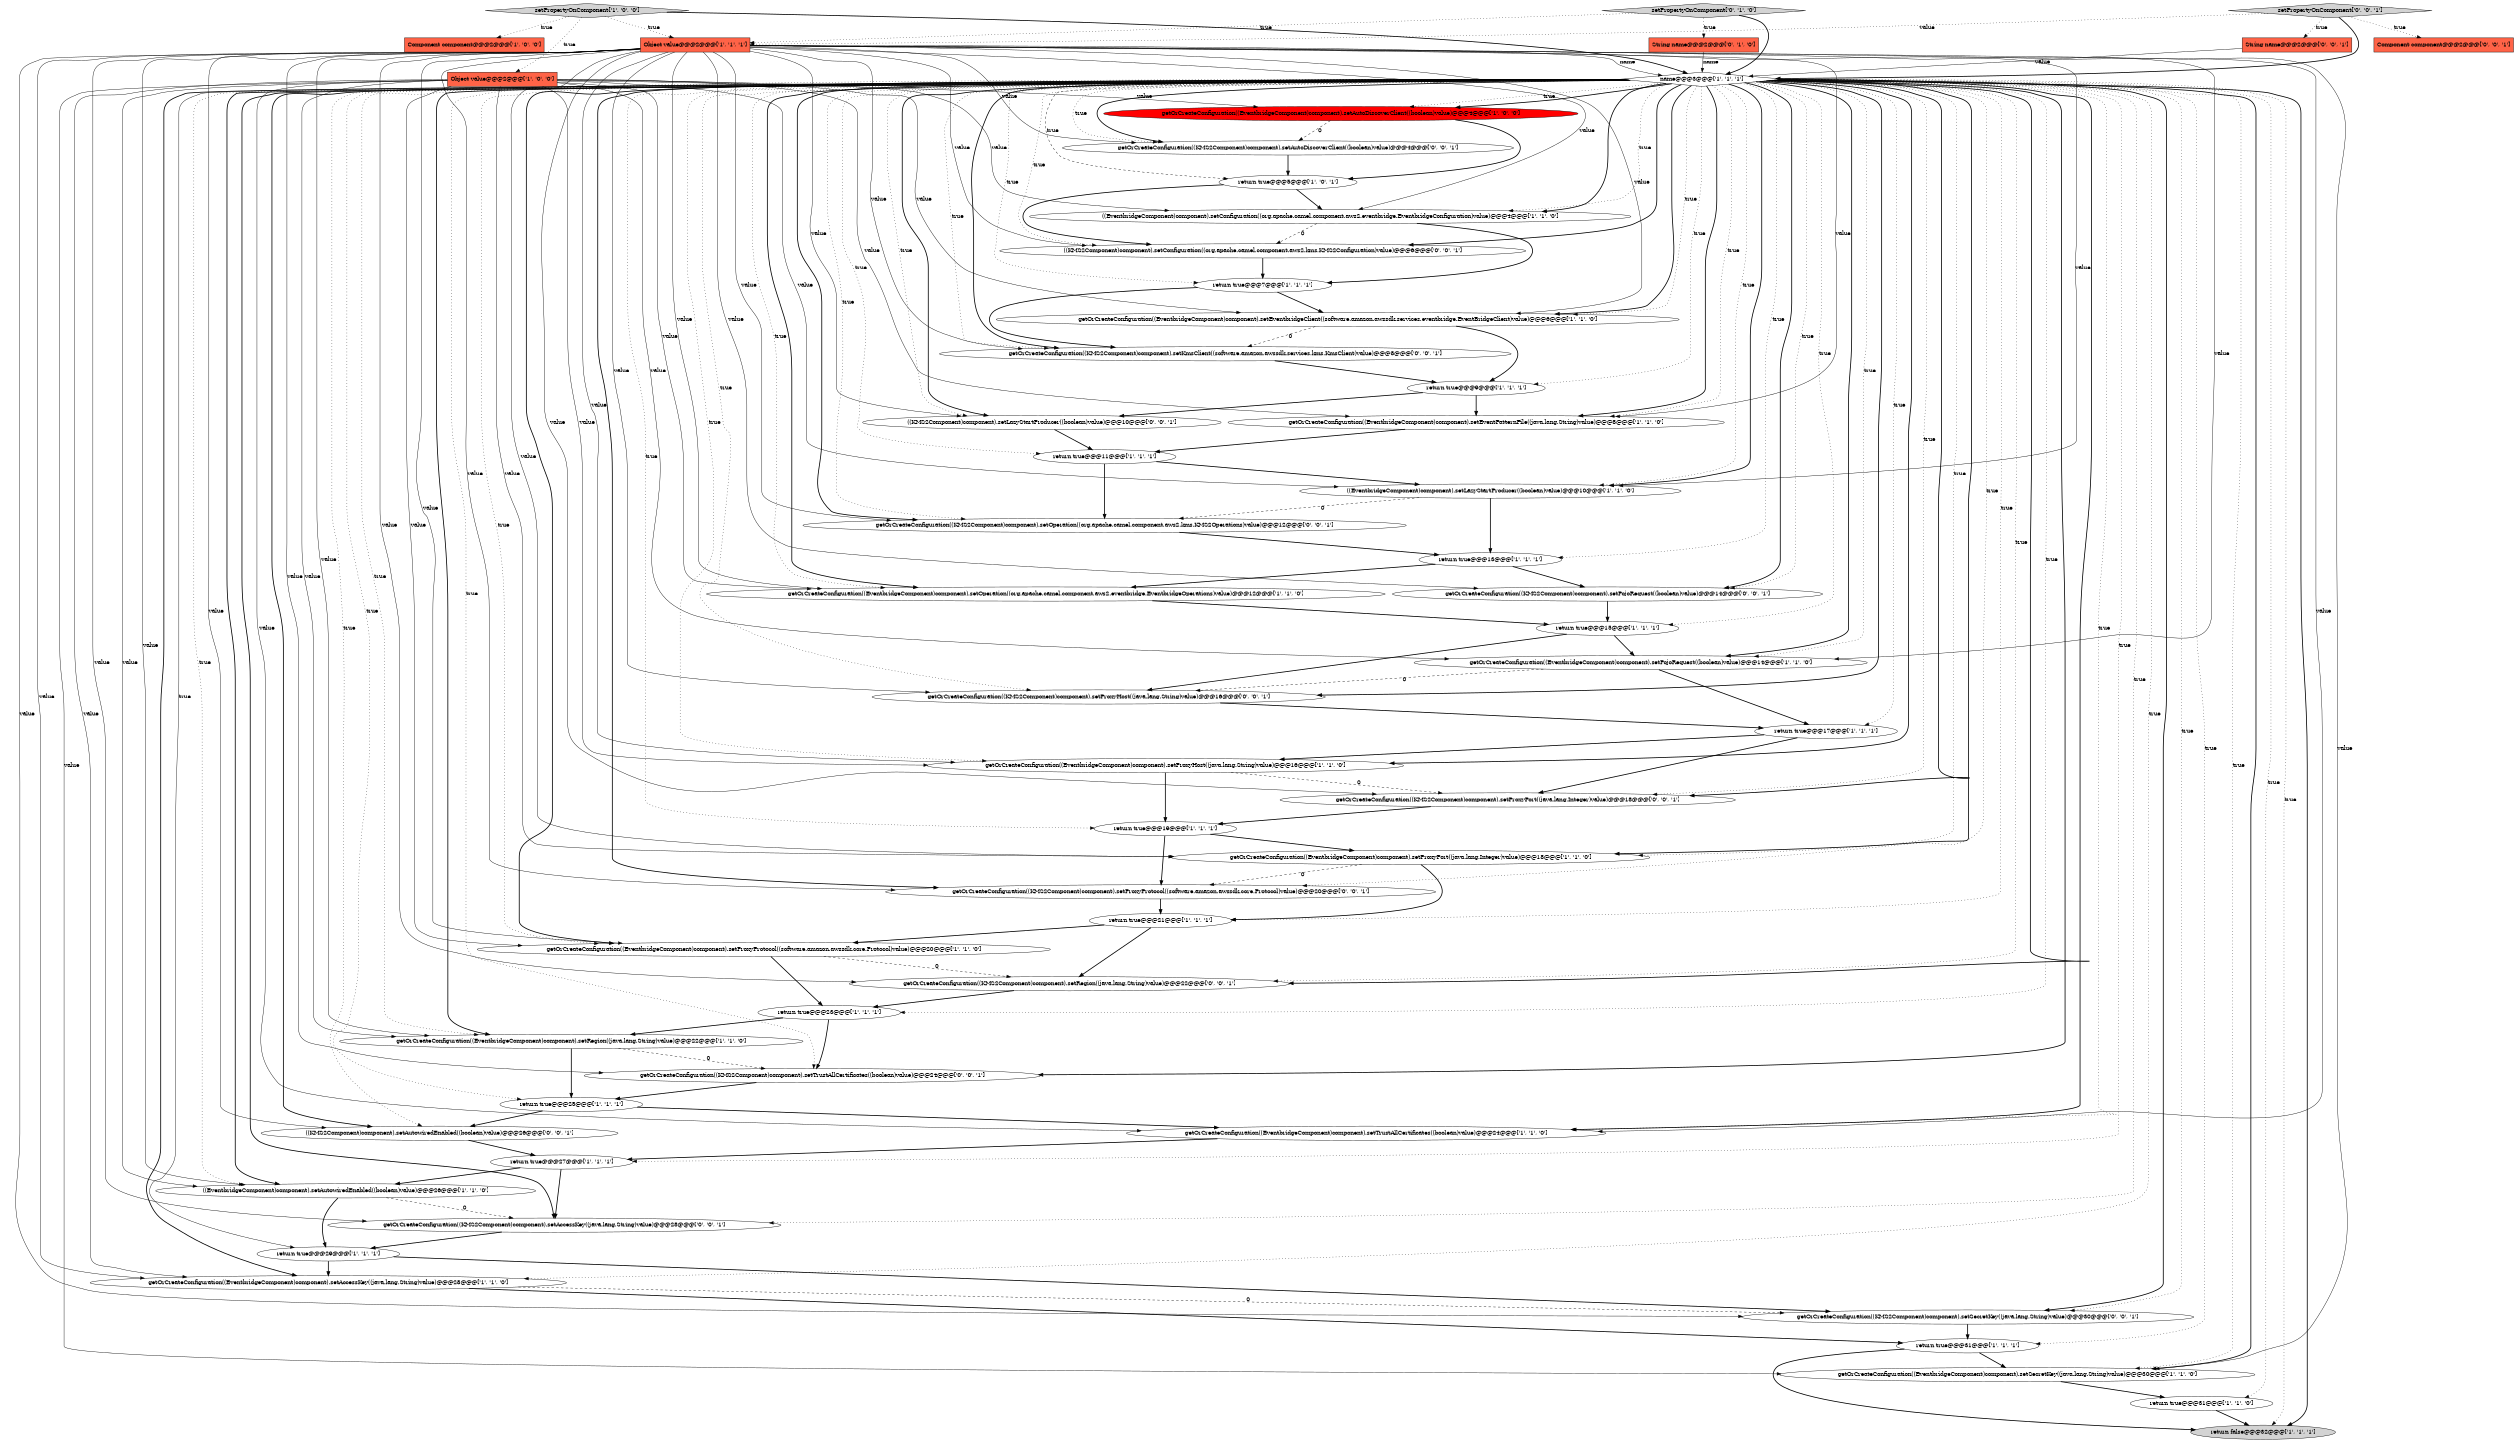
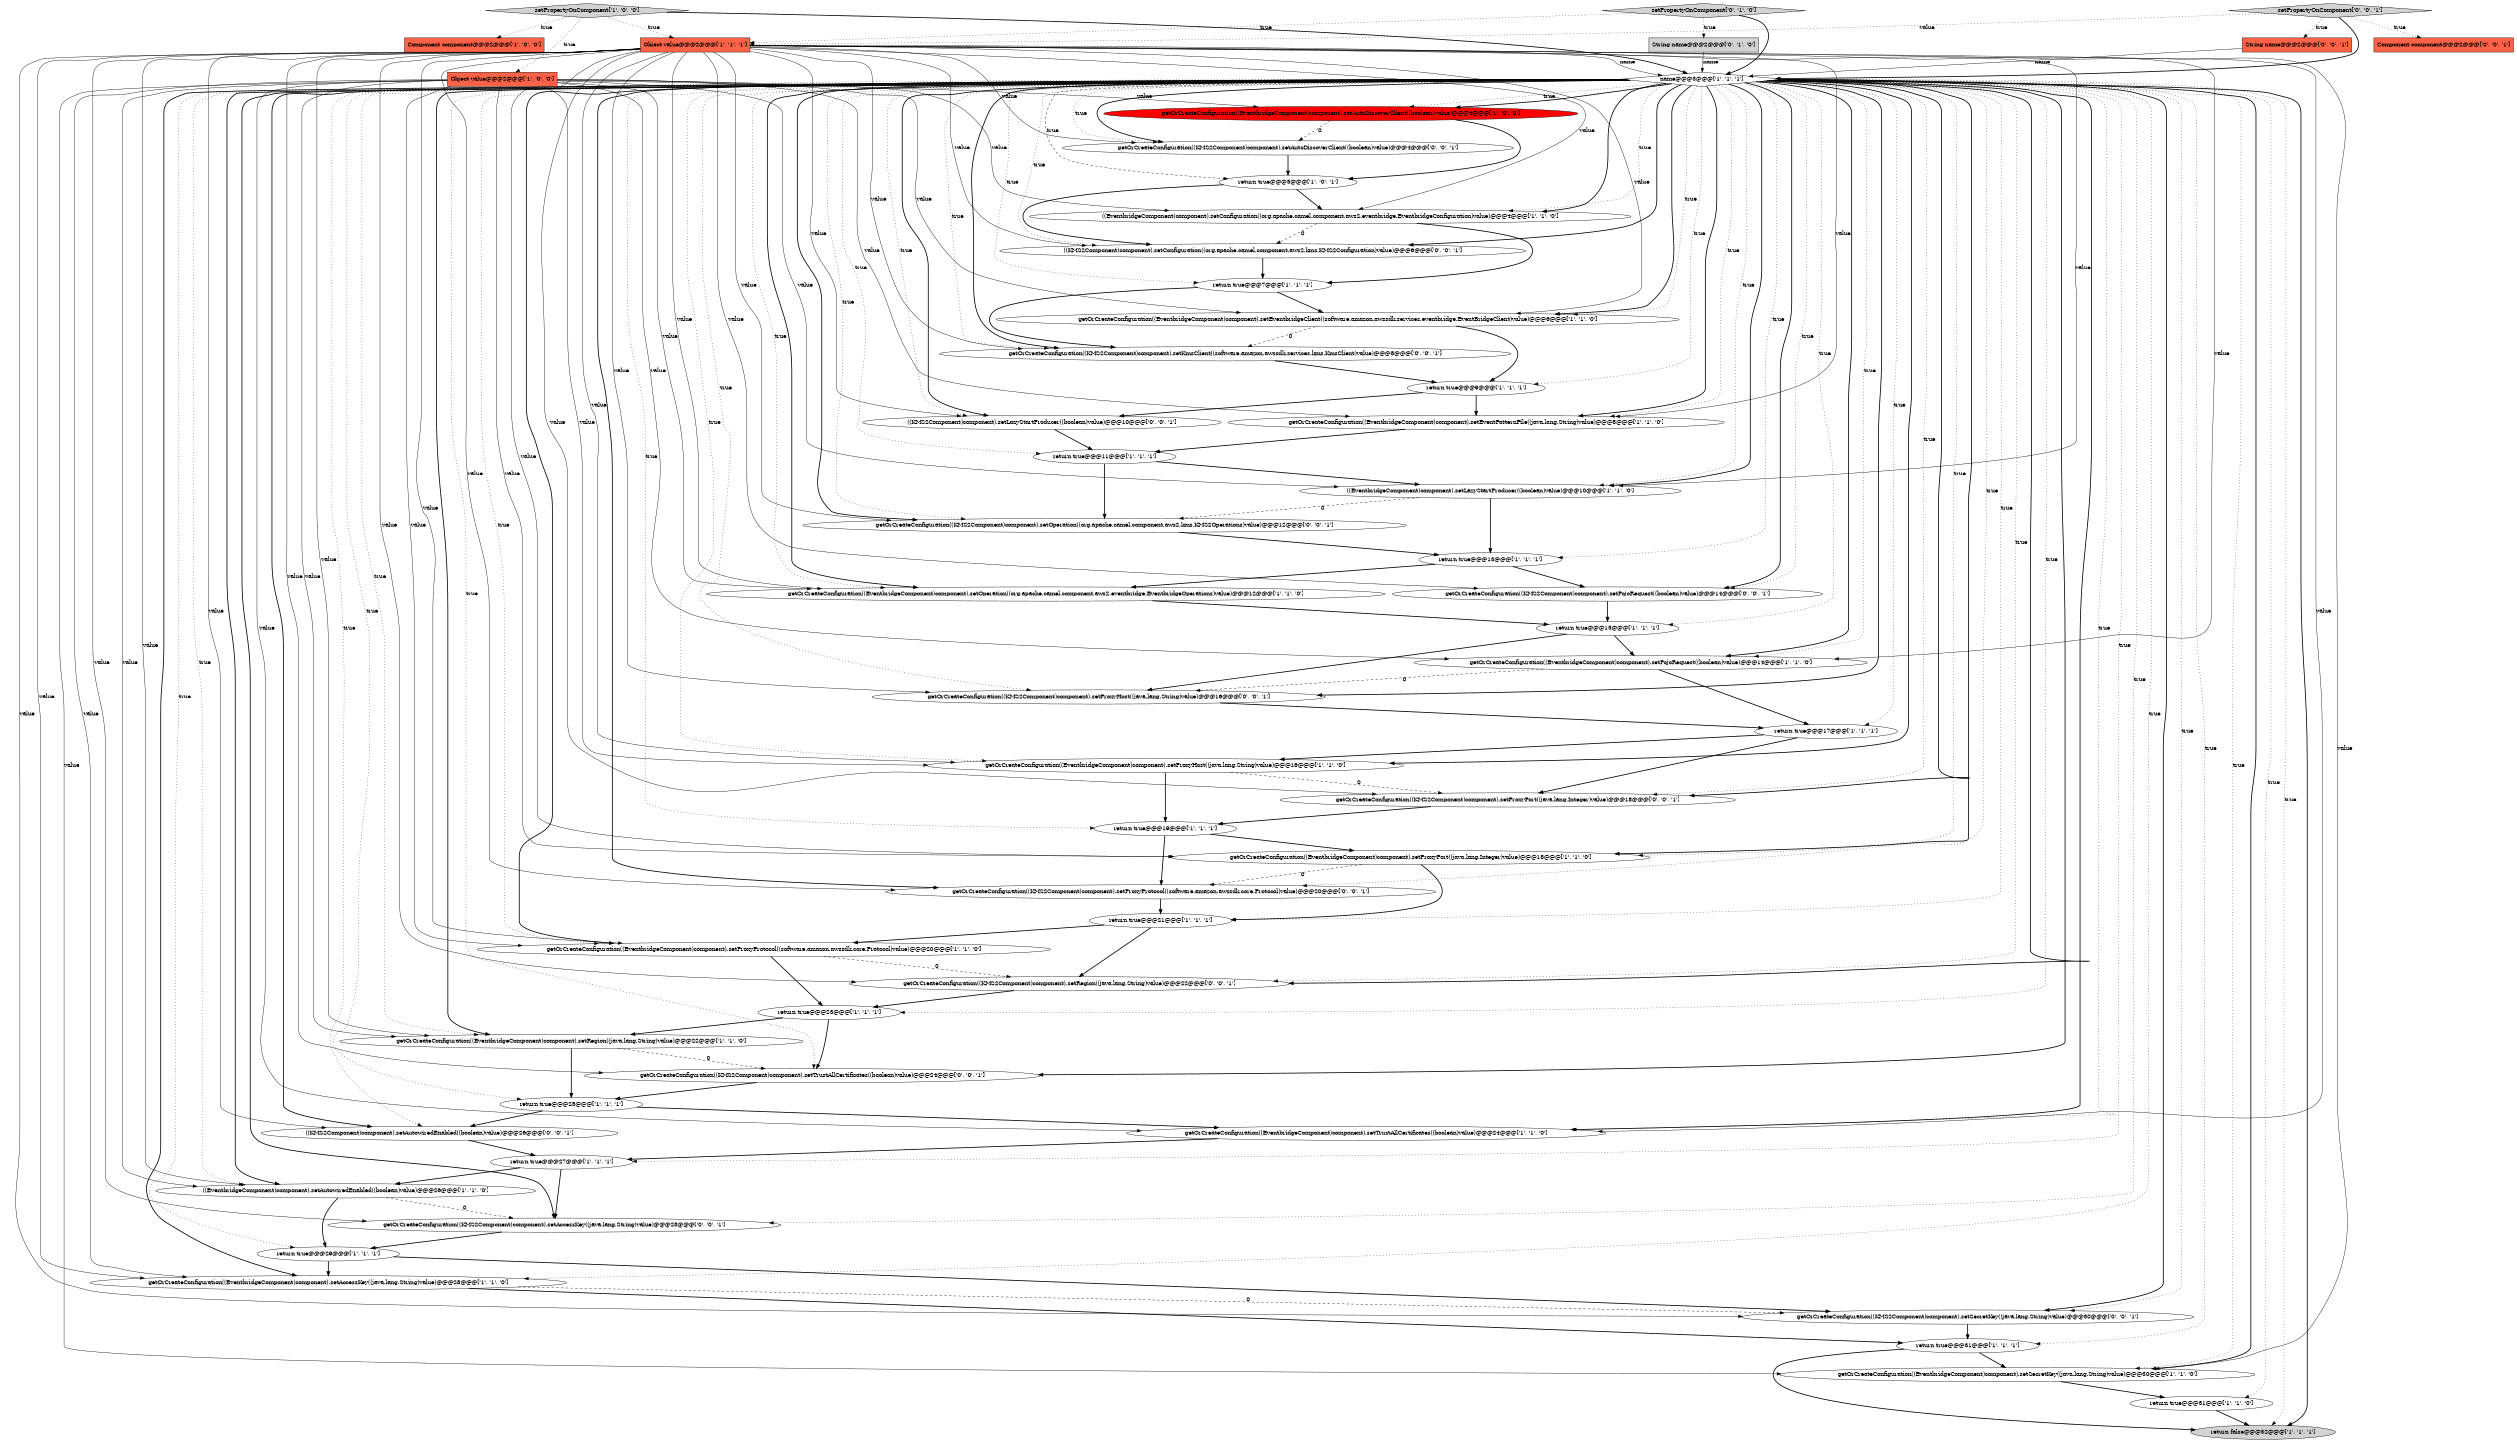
(1704, 45) -> (1704, 45)
(2043, 62) -> (2043, 62)
(179, 141) -> (179, 141)
